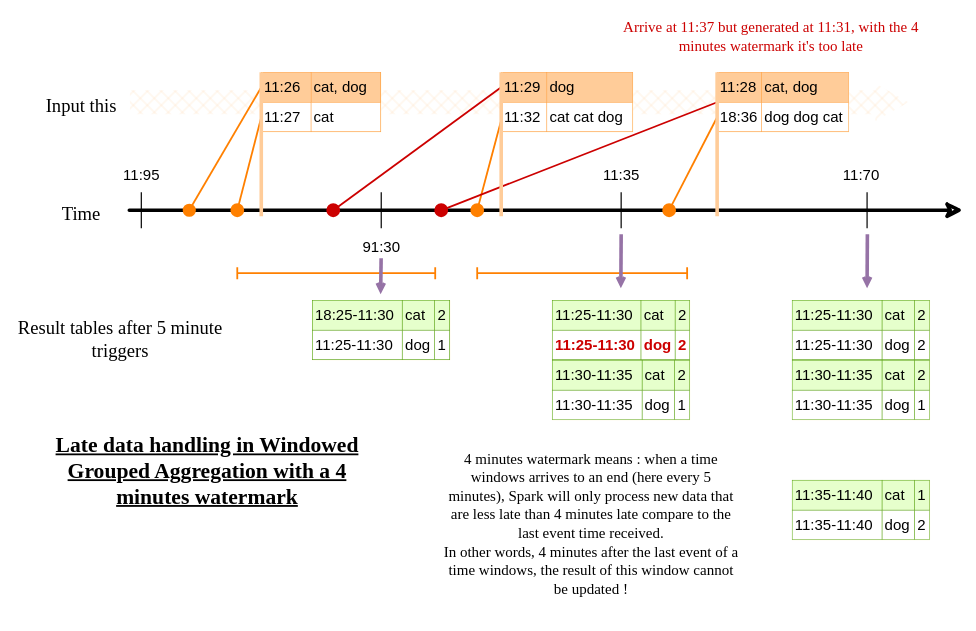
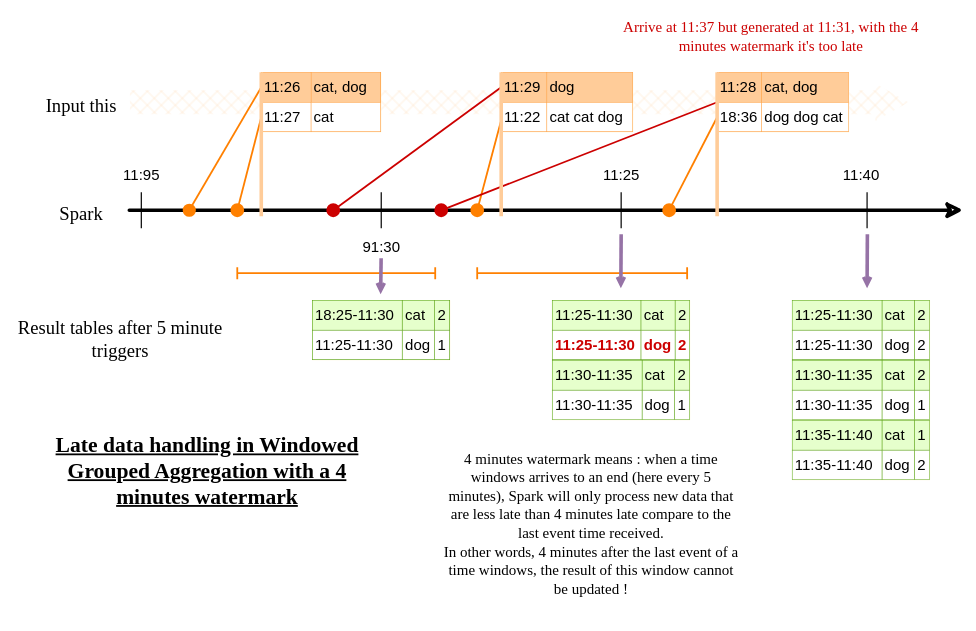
(544, 99) -> (544, 99)
(622, 174) -> (622, 174)
(862, 174) -> (862, 174)
(81, 213) -> (81, 213)
(861, 510) -> (861, 450)
